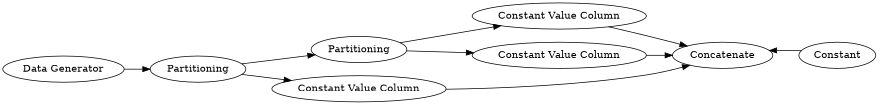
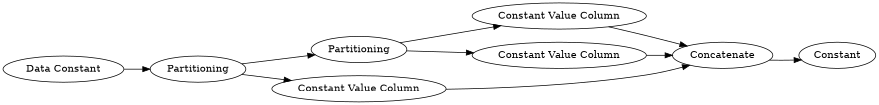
(789, 50) -> (782, 60)
(63, 69) -> (63, 69)
